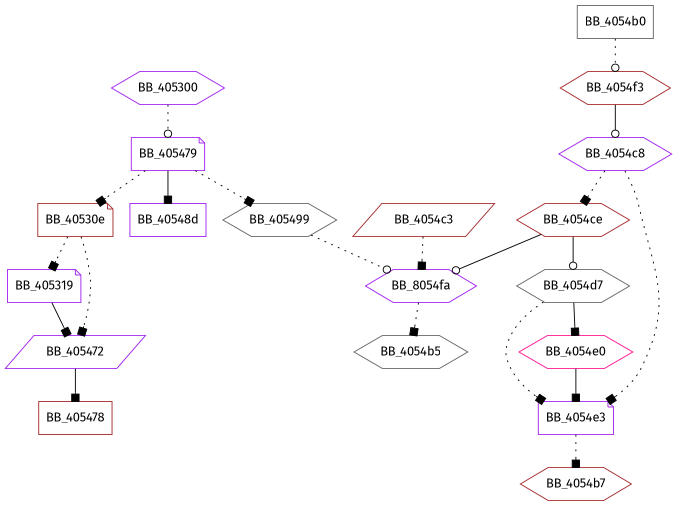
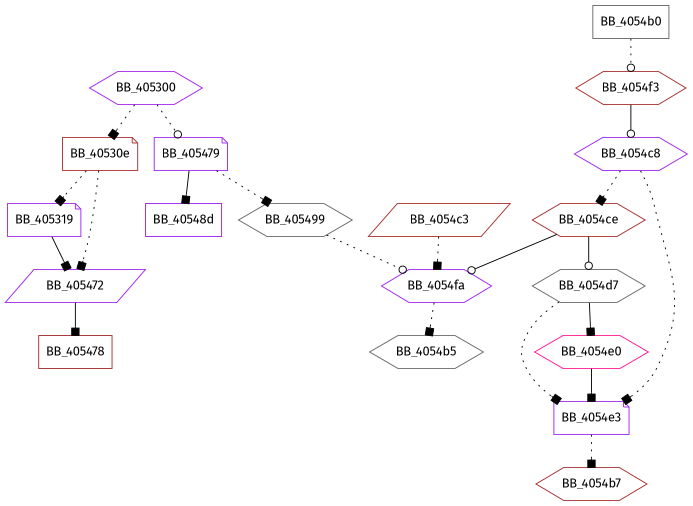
(126, 184) -> (126, 117)
(421, 286) -> (437, 286)
